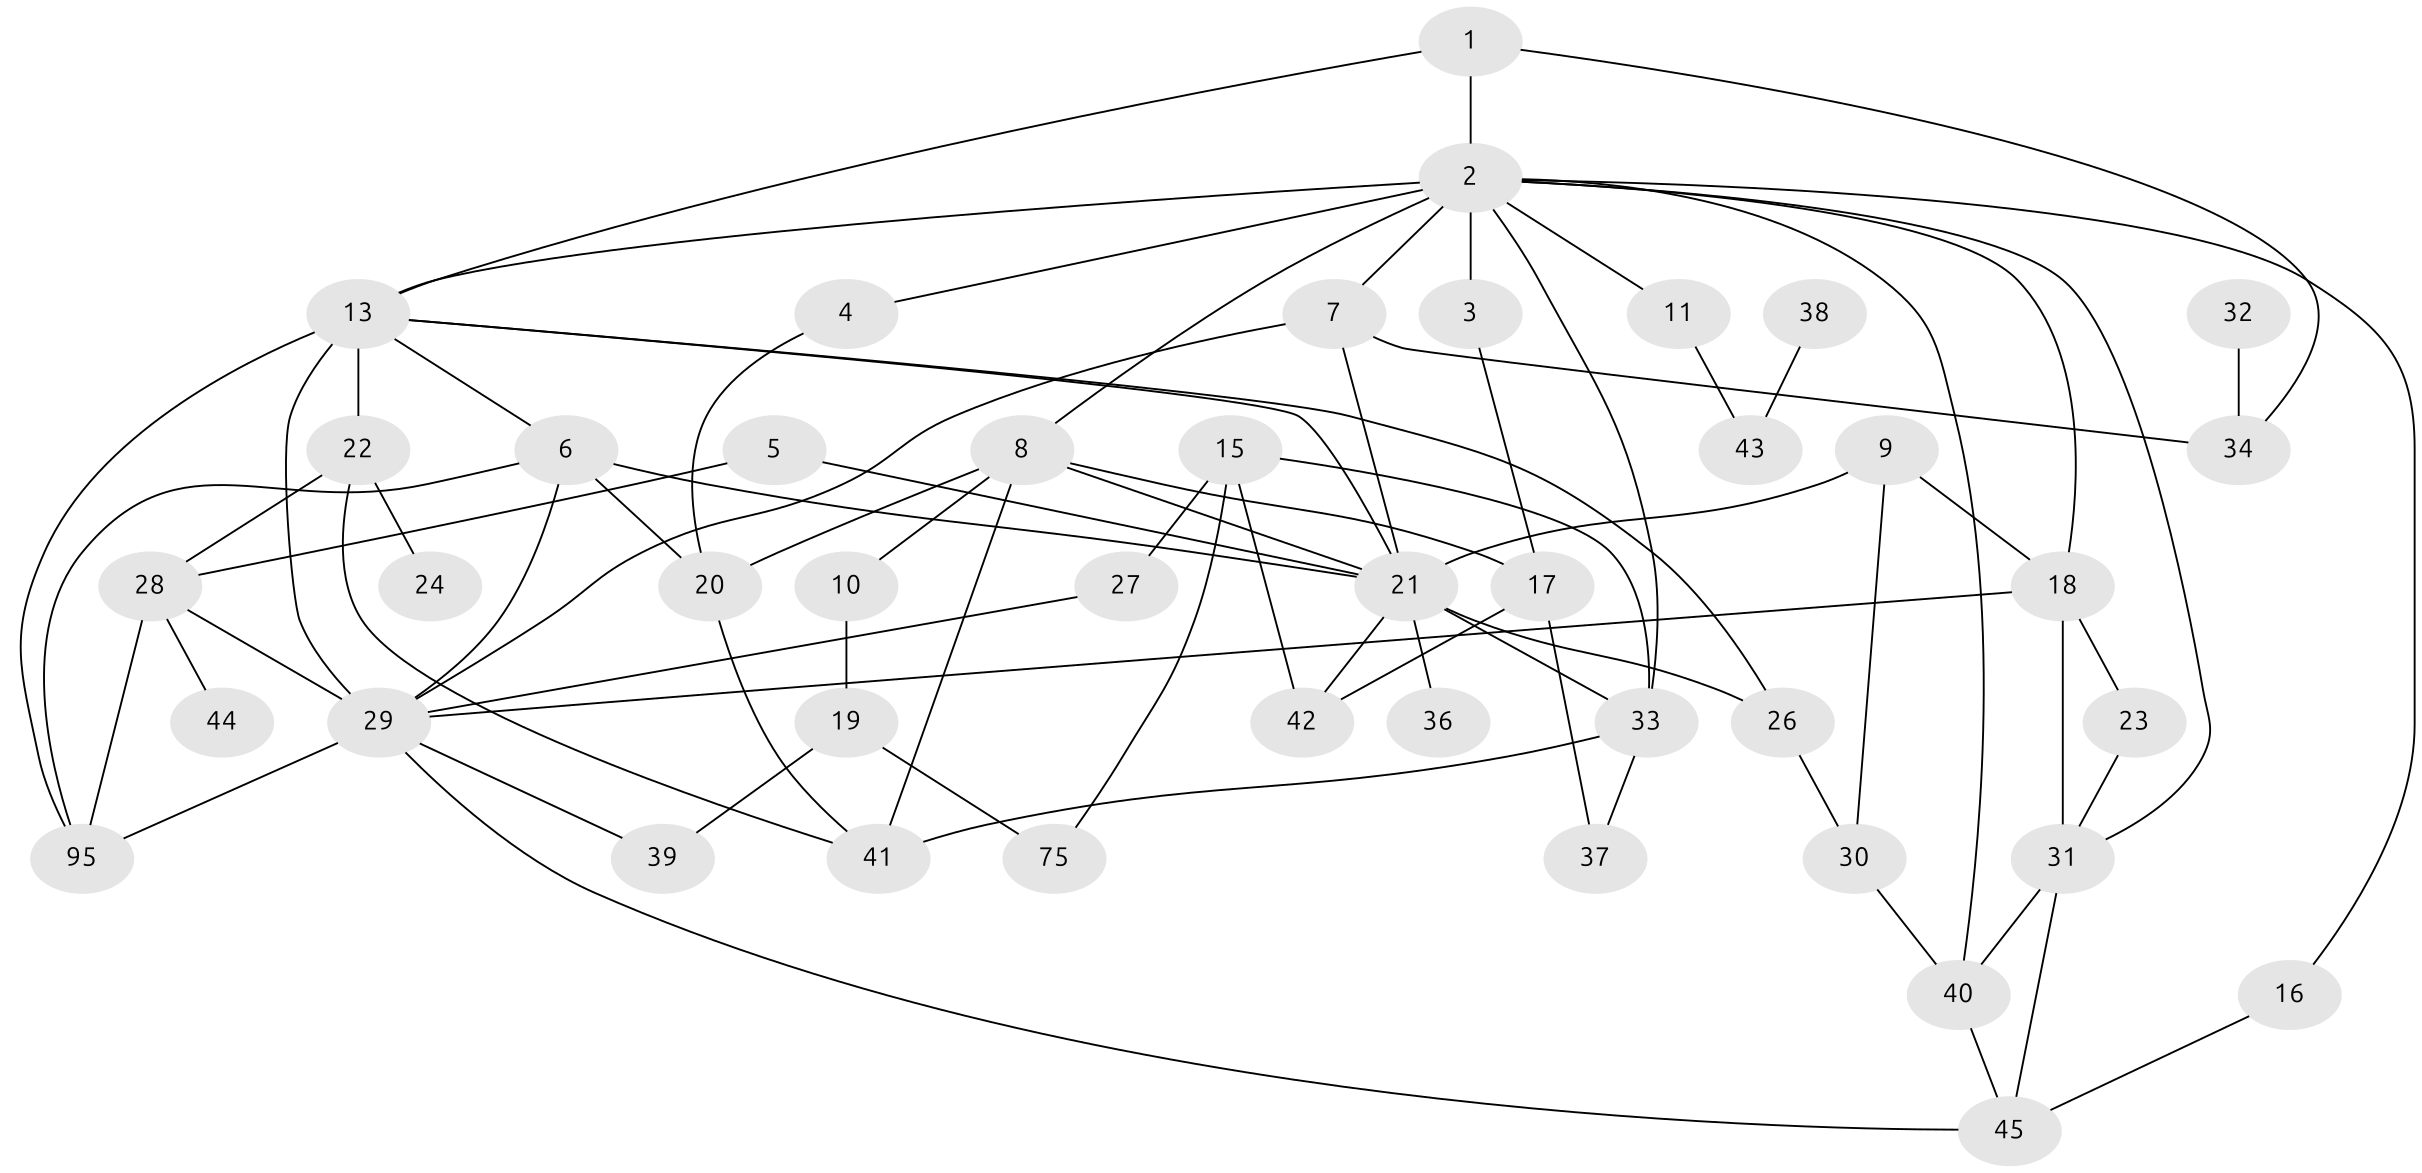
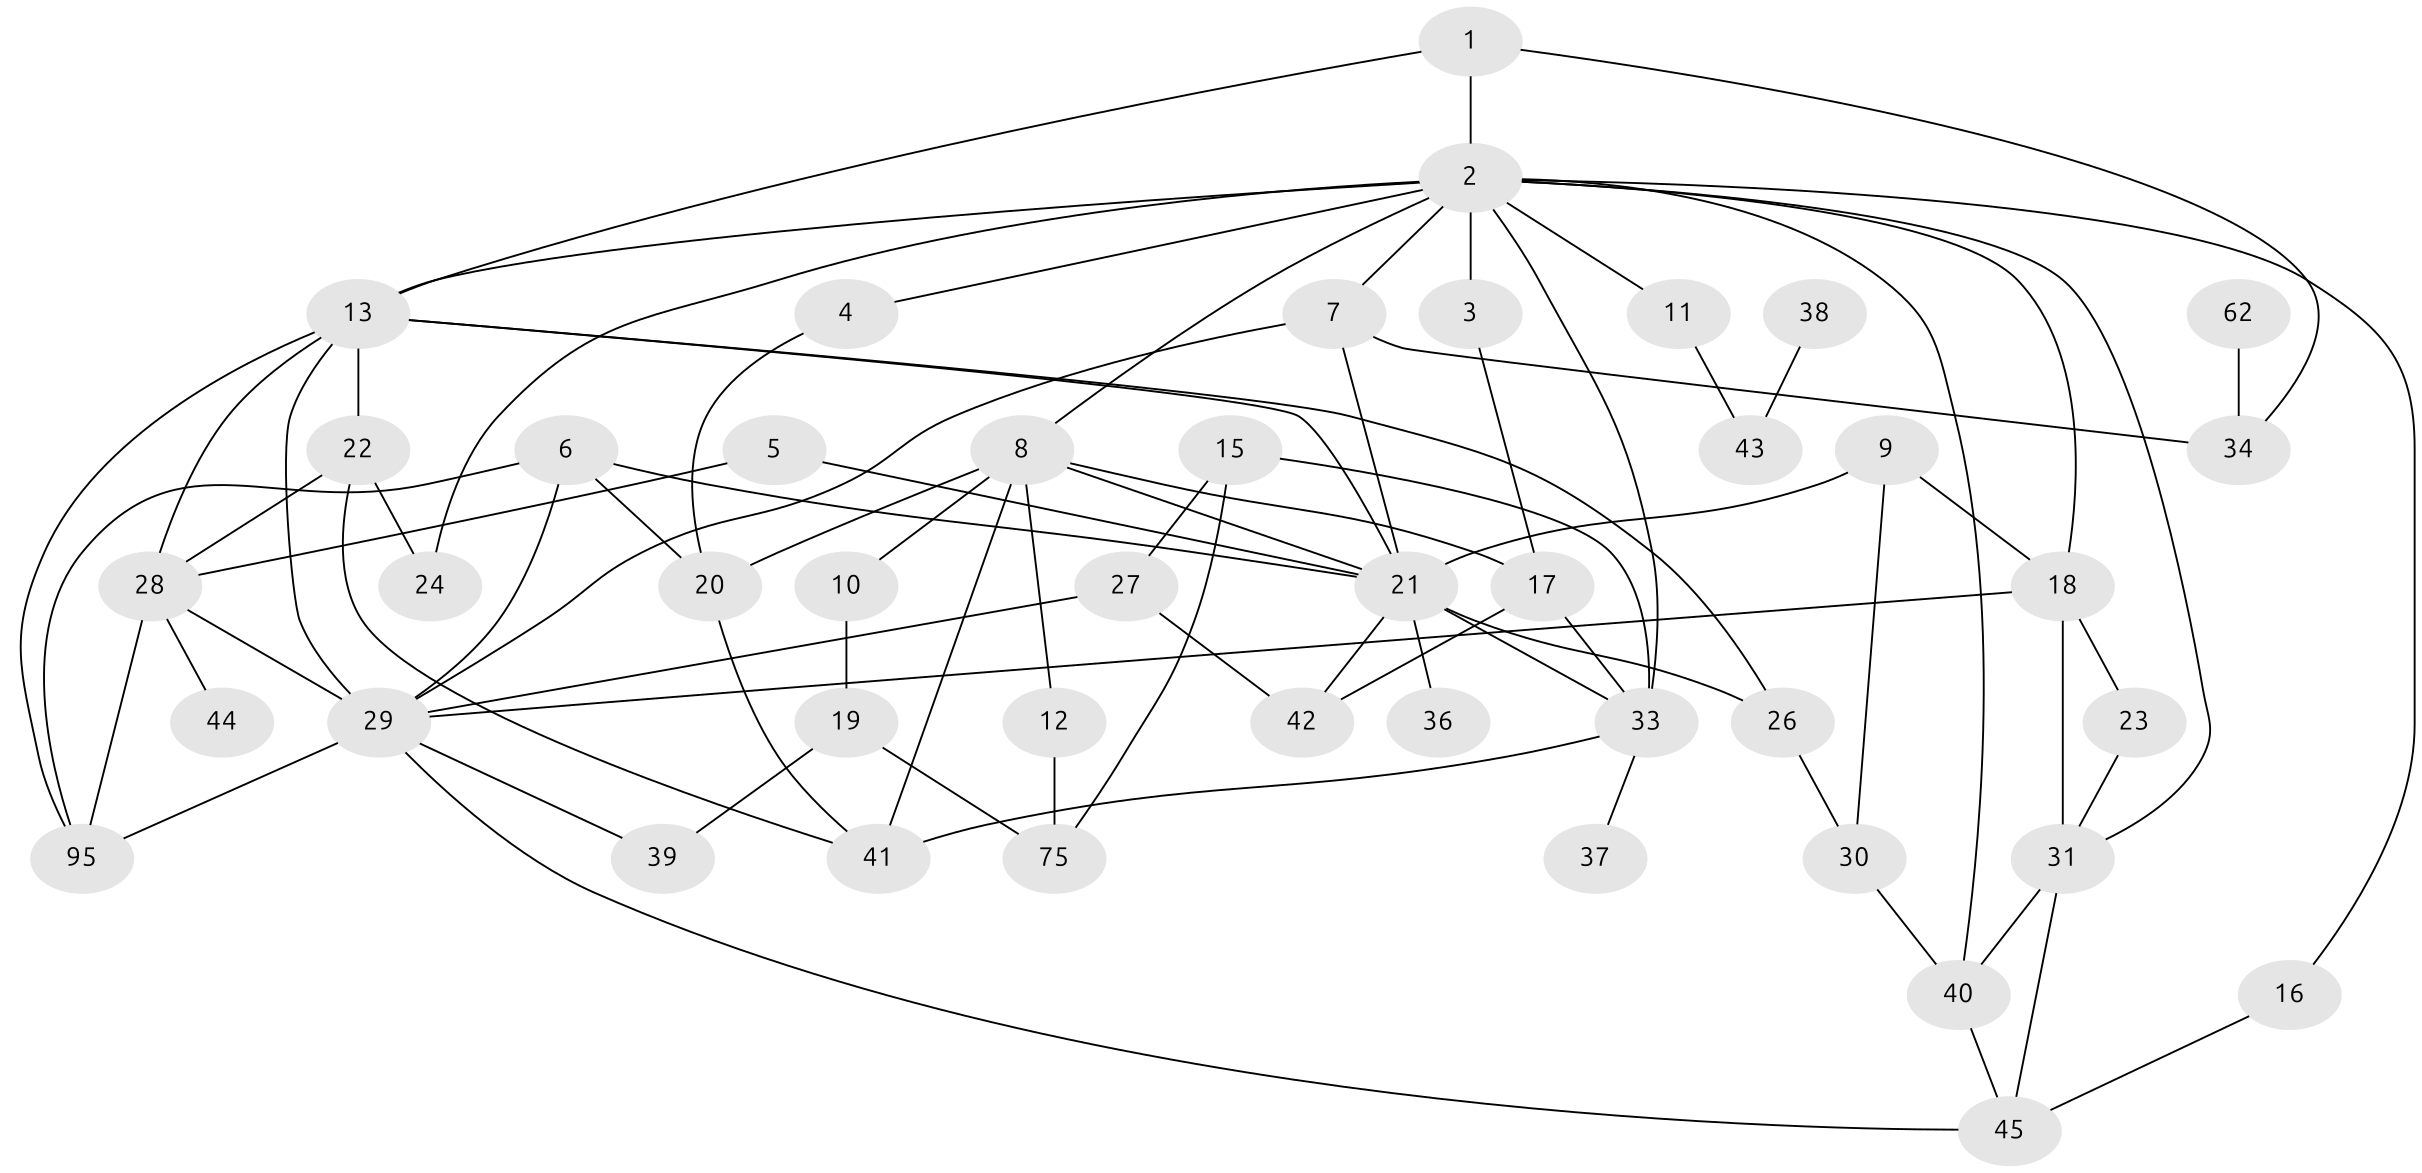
none -> (866, 256)
(2239, 314) -> (2239, 314)
(463, 382) -> (219, 429)
(1266, 586) -> (1228, 665)
none -> (1054, 723)
(1569, 723) -> (1583, 640)
